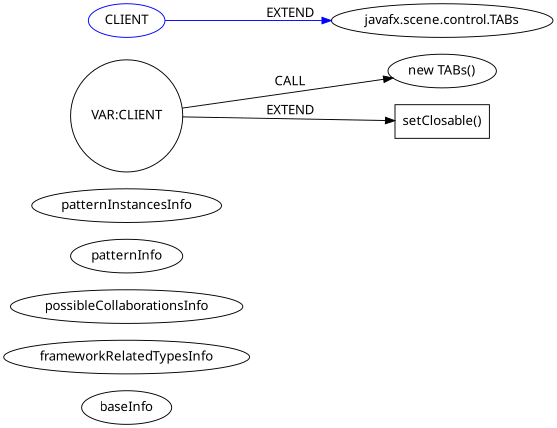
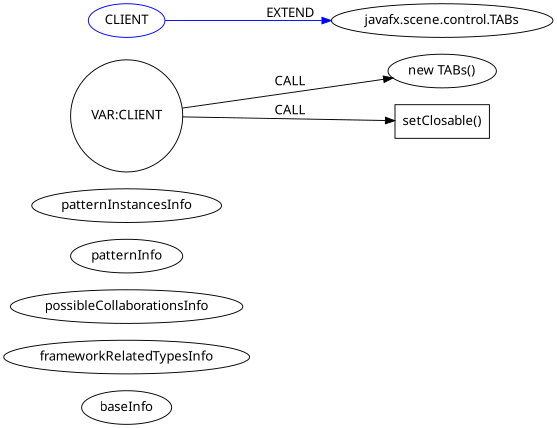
(291, 111) -> (291, 111)
